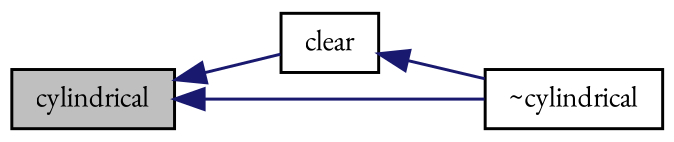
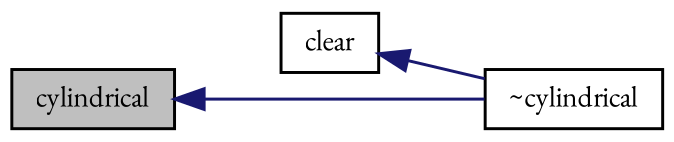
(243, 63) -> none
